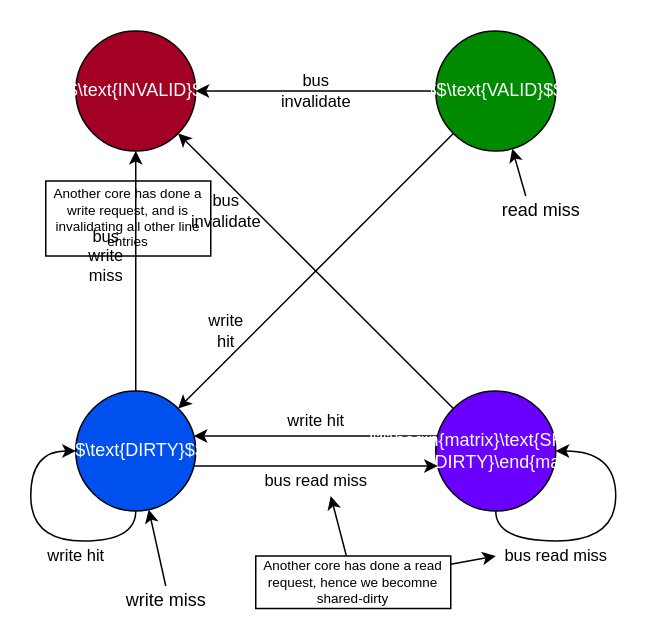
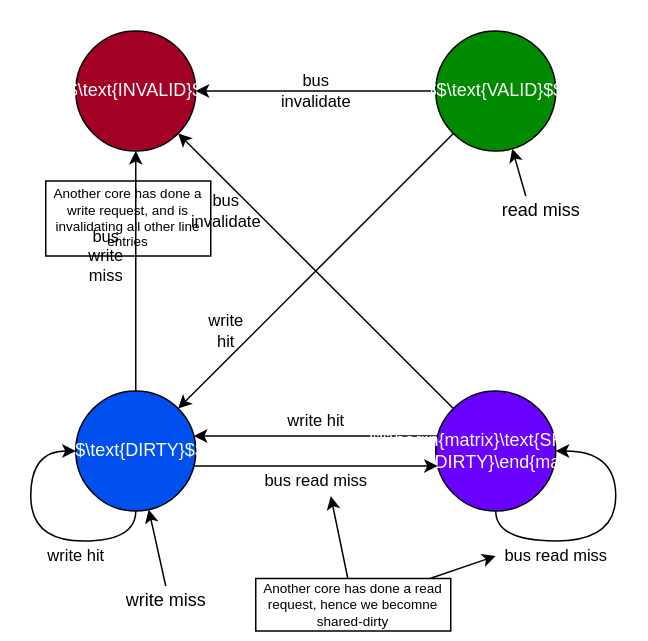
(353, 582) -> (353, 605)
